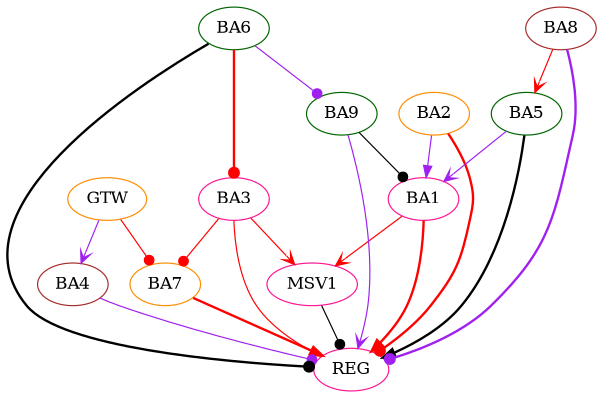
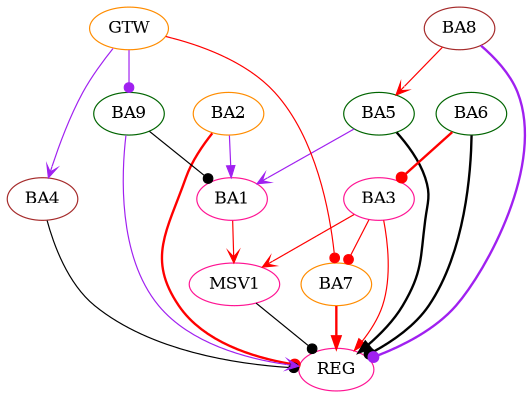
(284, 68) -> (129, 66)
(414, 286) -> none
(203, 332) -> (141, 334)
